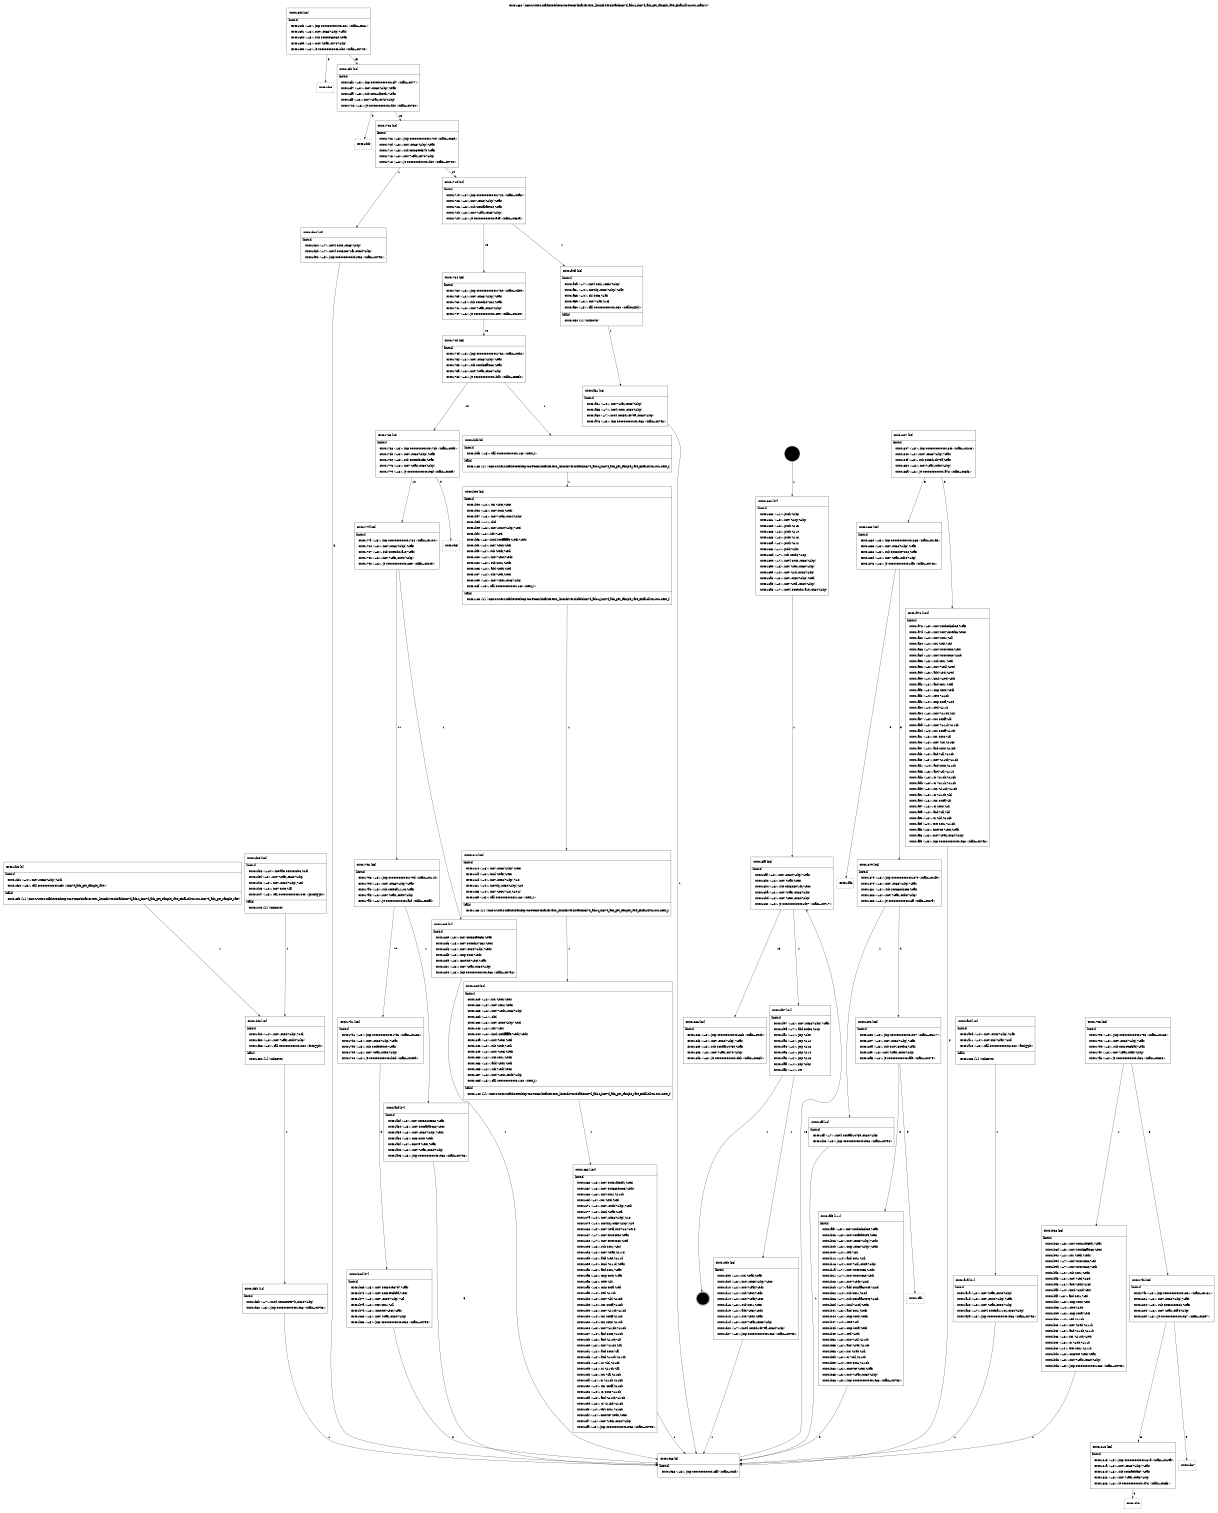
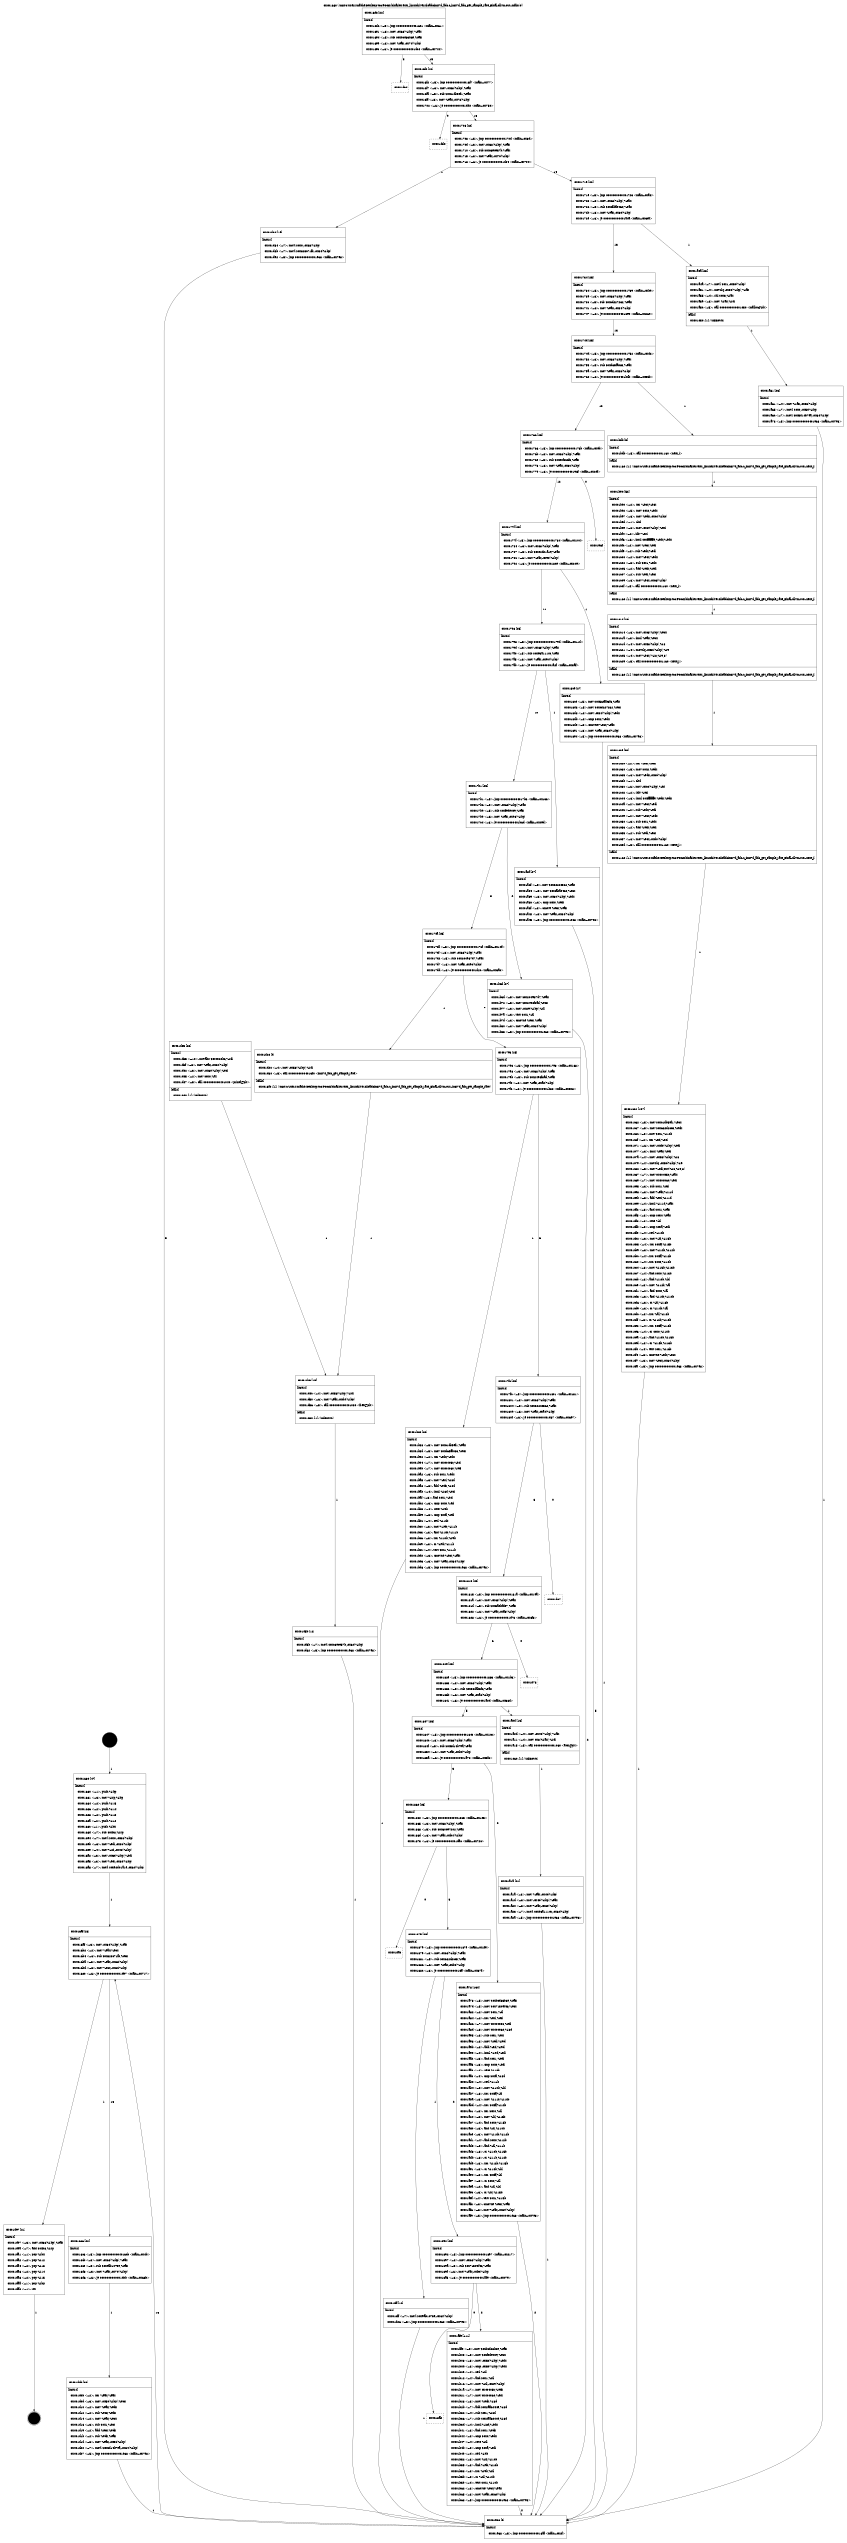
none -> (464, 952)
(779, 1166) -> (109, 2329)
none -> (475, 1683)
